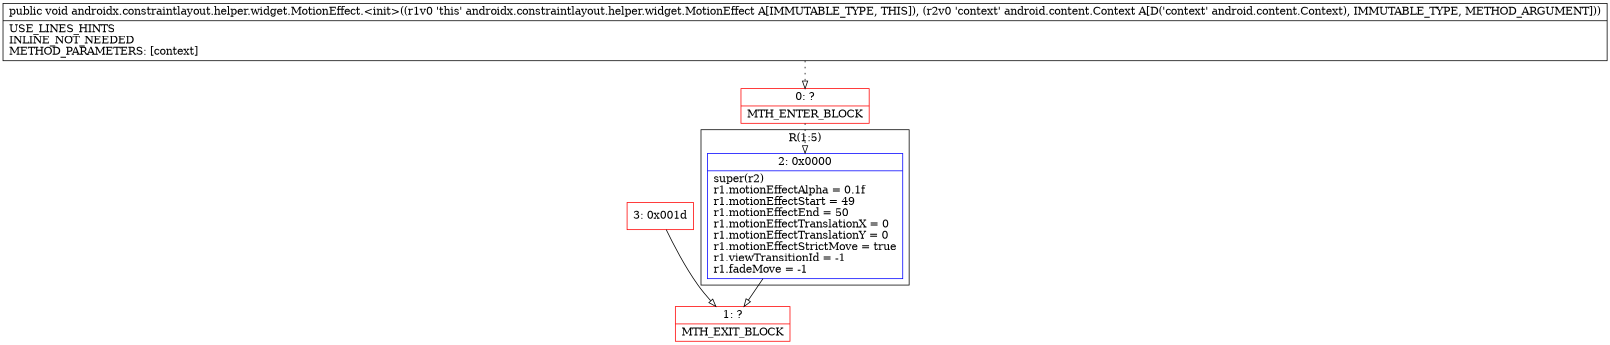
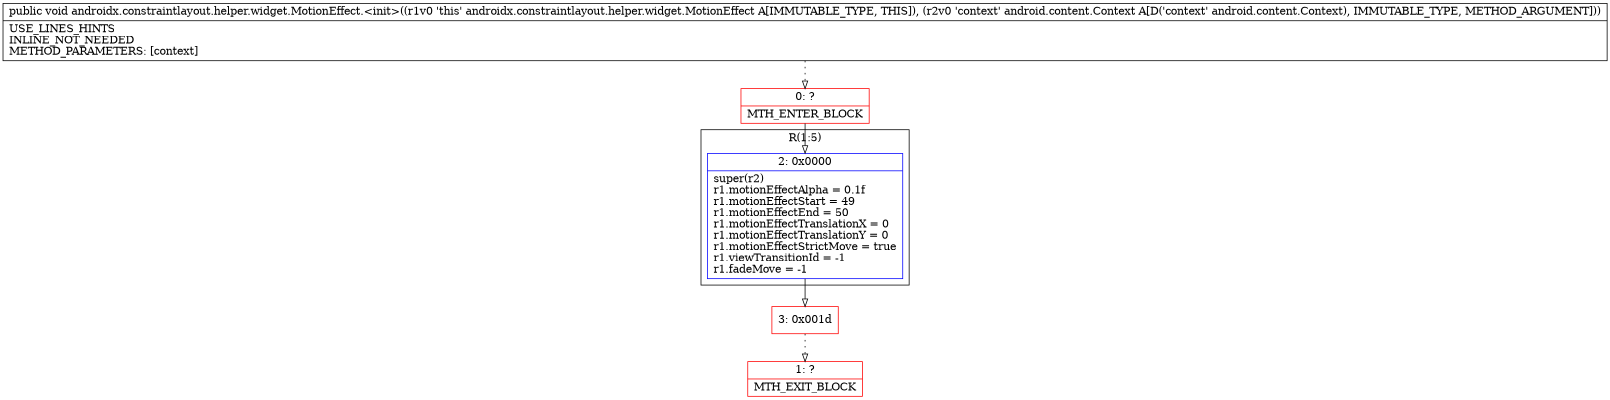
(805, 135) -> (805, 135)
(686, 267) -> (805, 344)
(755, 290) -> (805, 290)
